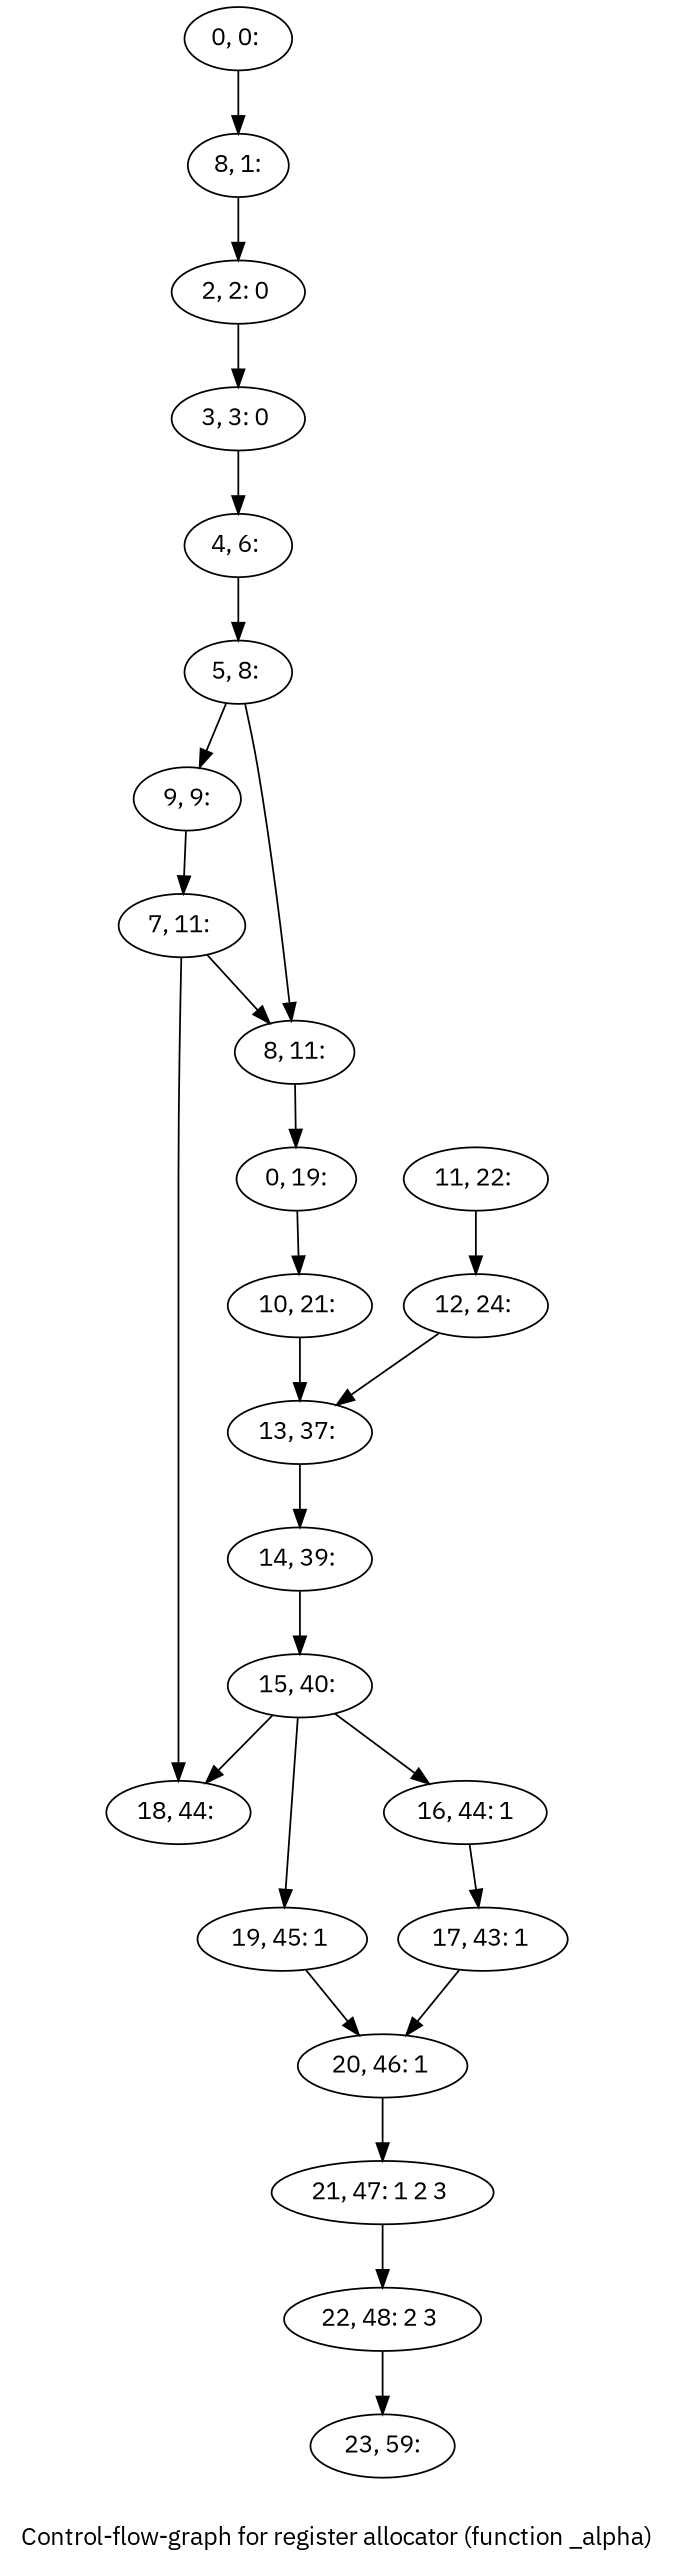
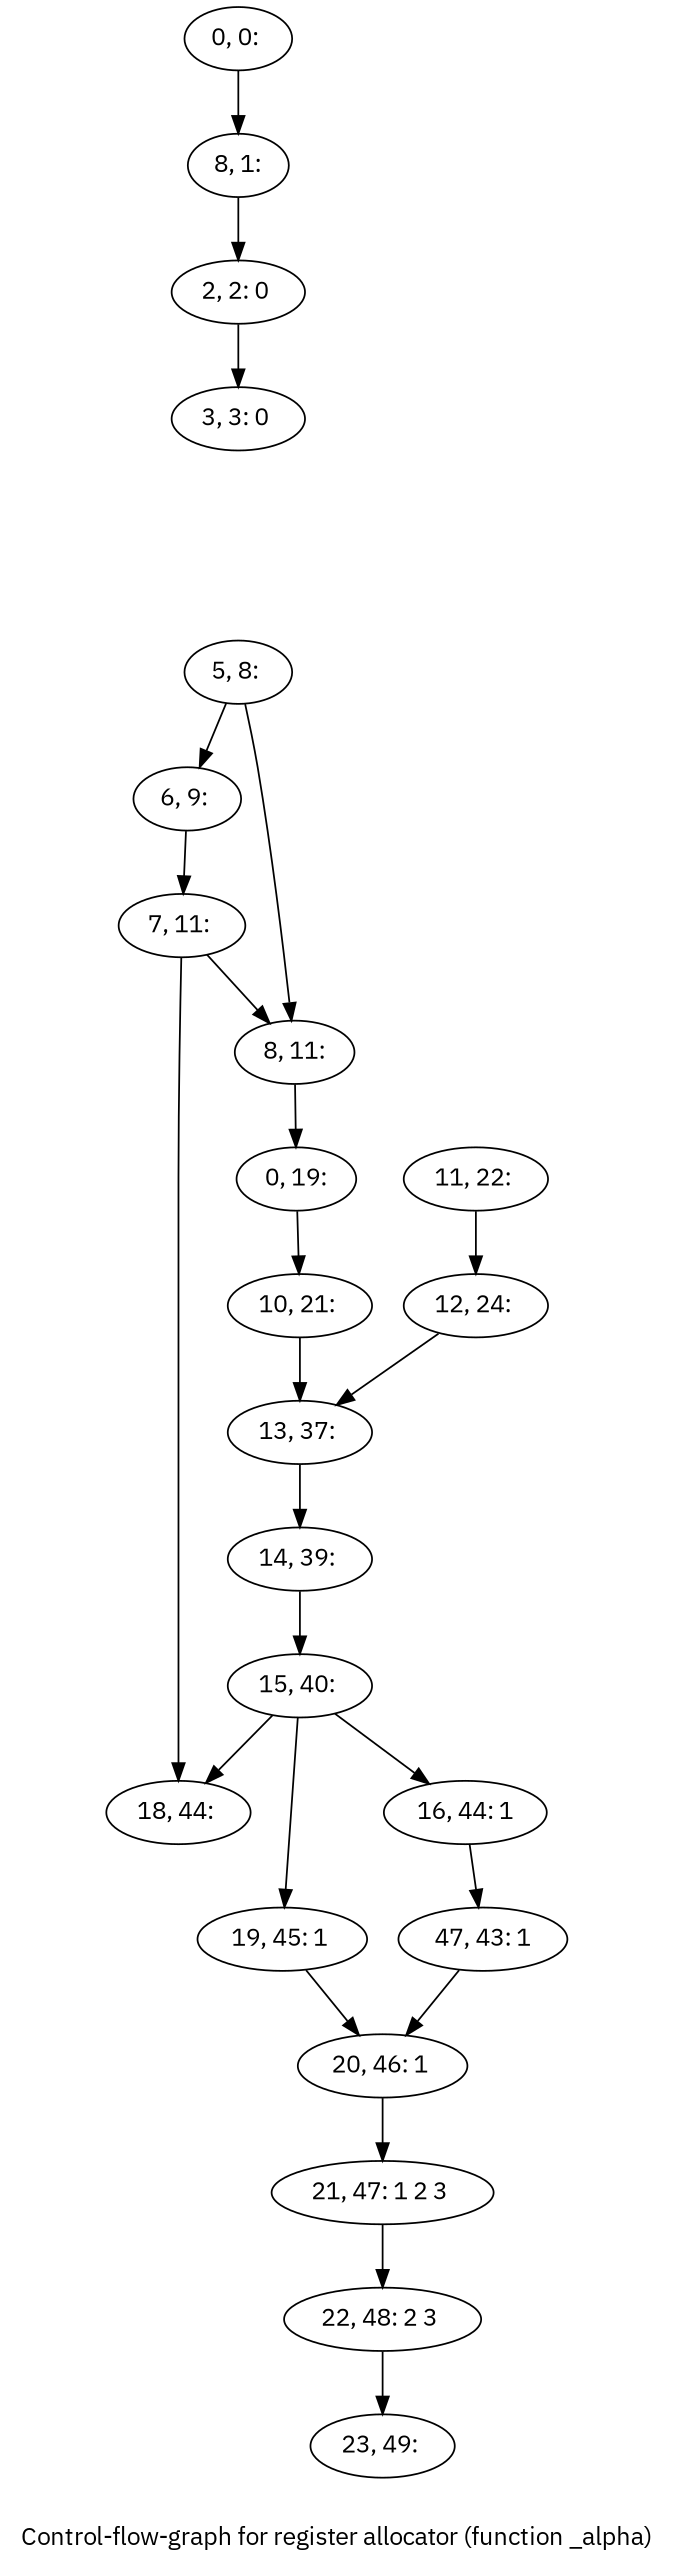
(238, 546) -> none
(187, 799) -> (187, 799)
(483, 1939) -> (483, 1939)
(383, 2446) -> (383, 2446)
